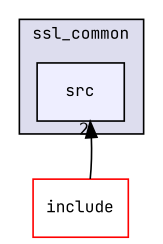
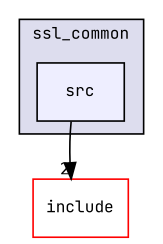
(91, 158) -> (70, 144)
